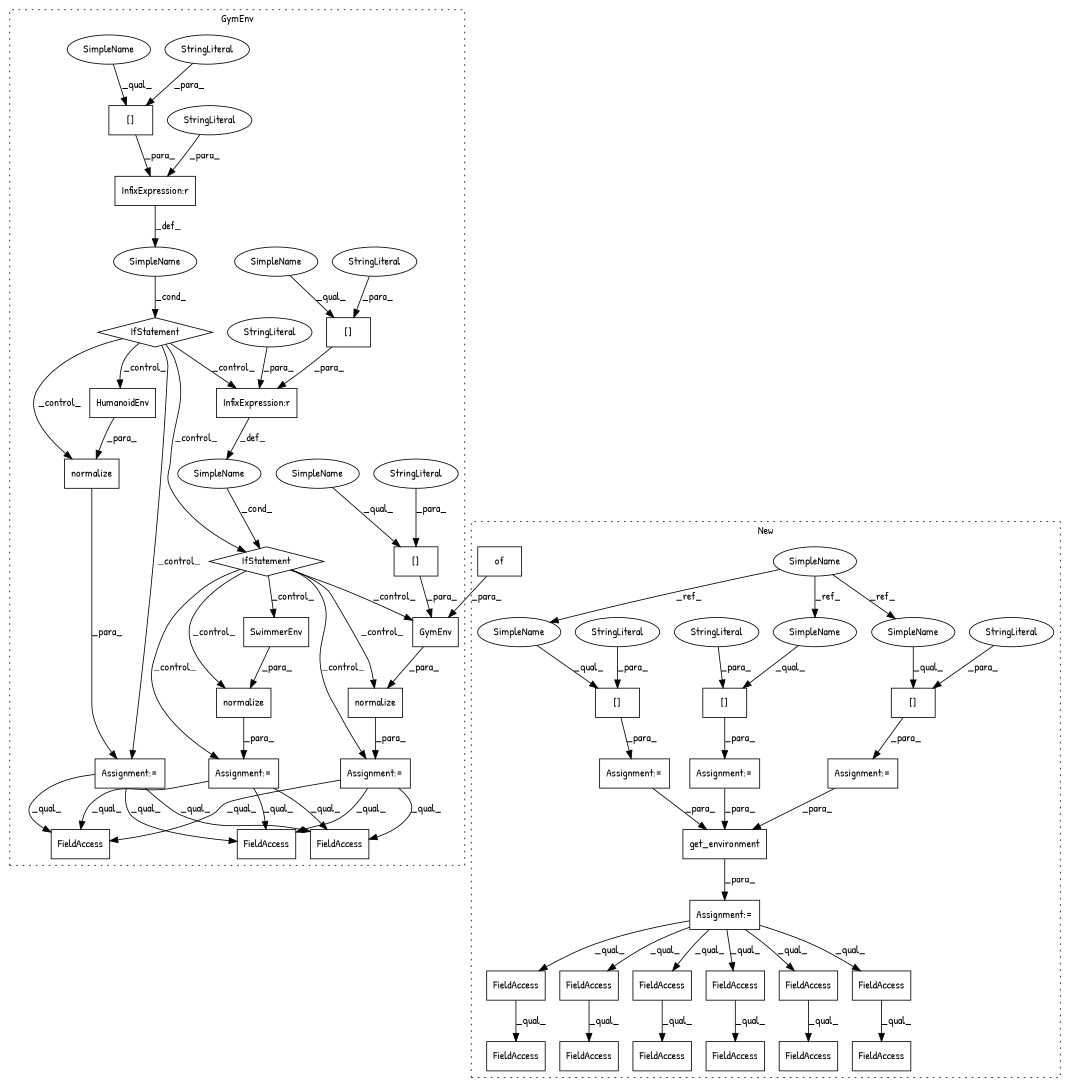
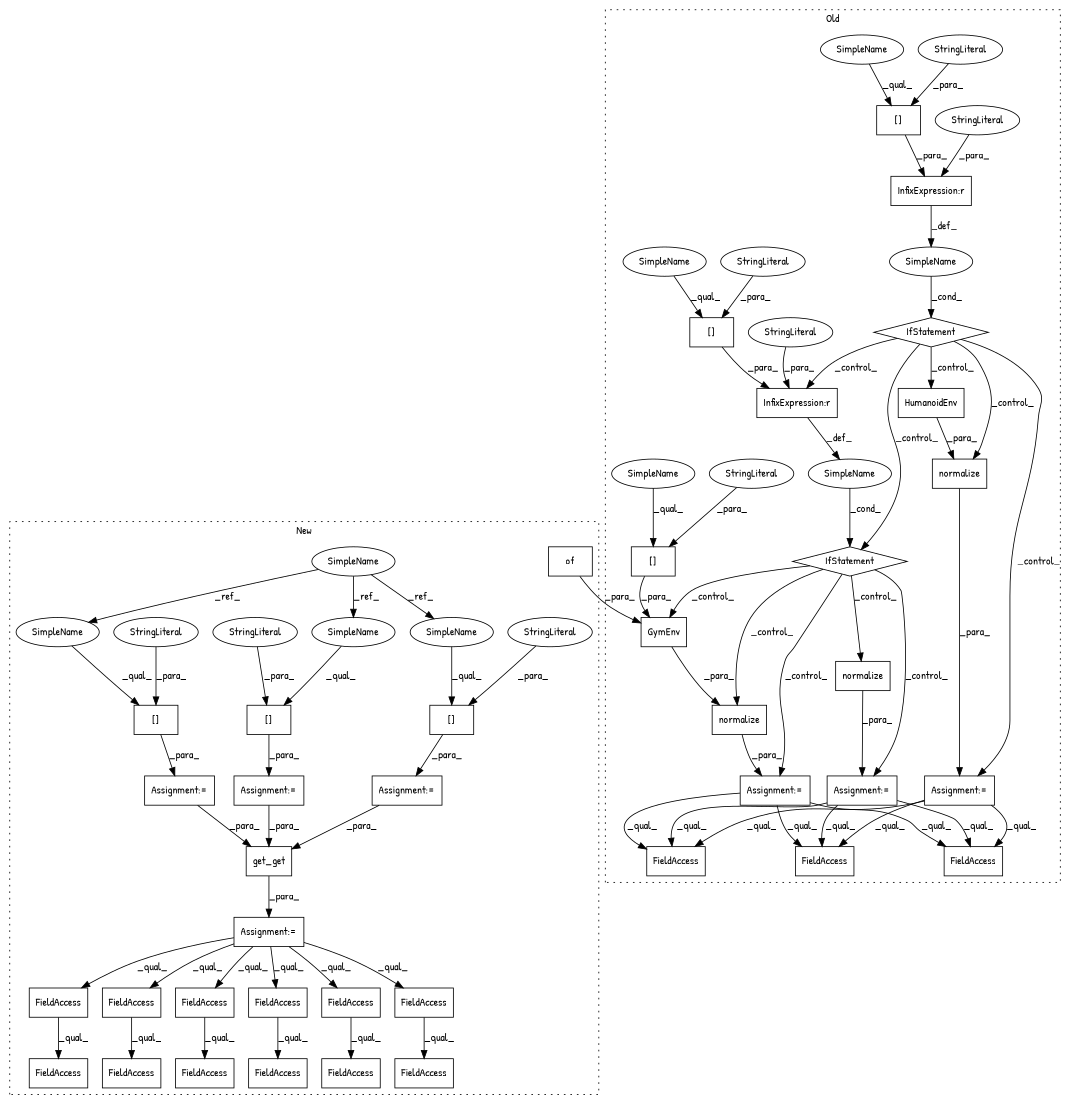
(237, 19) -> (833, 19)
(276, 632) -> none
(725, 844) -> (269, 861)
